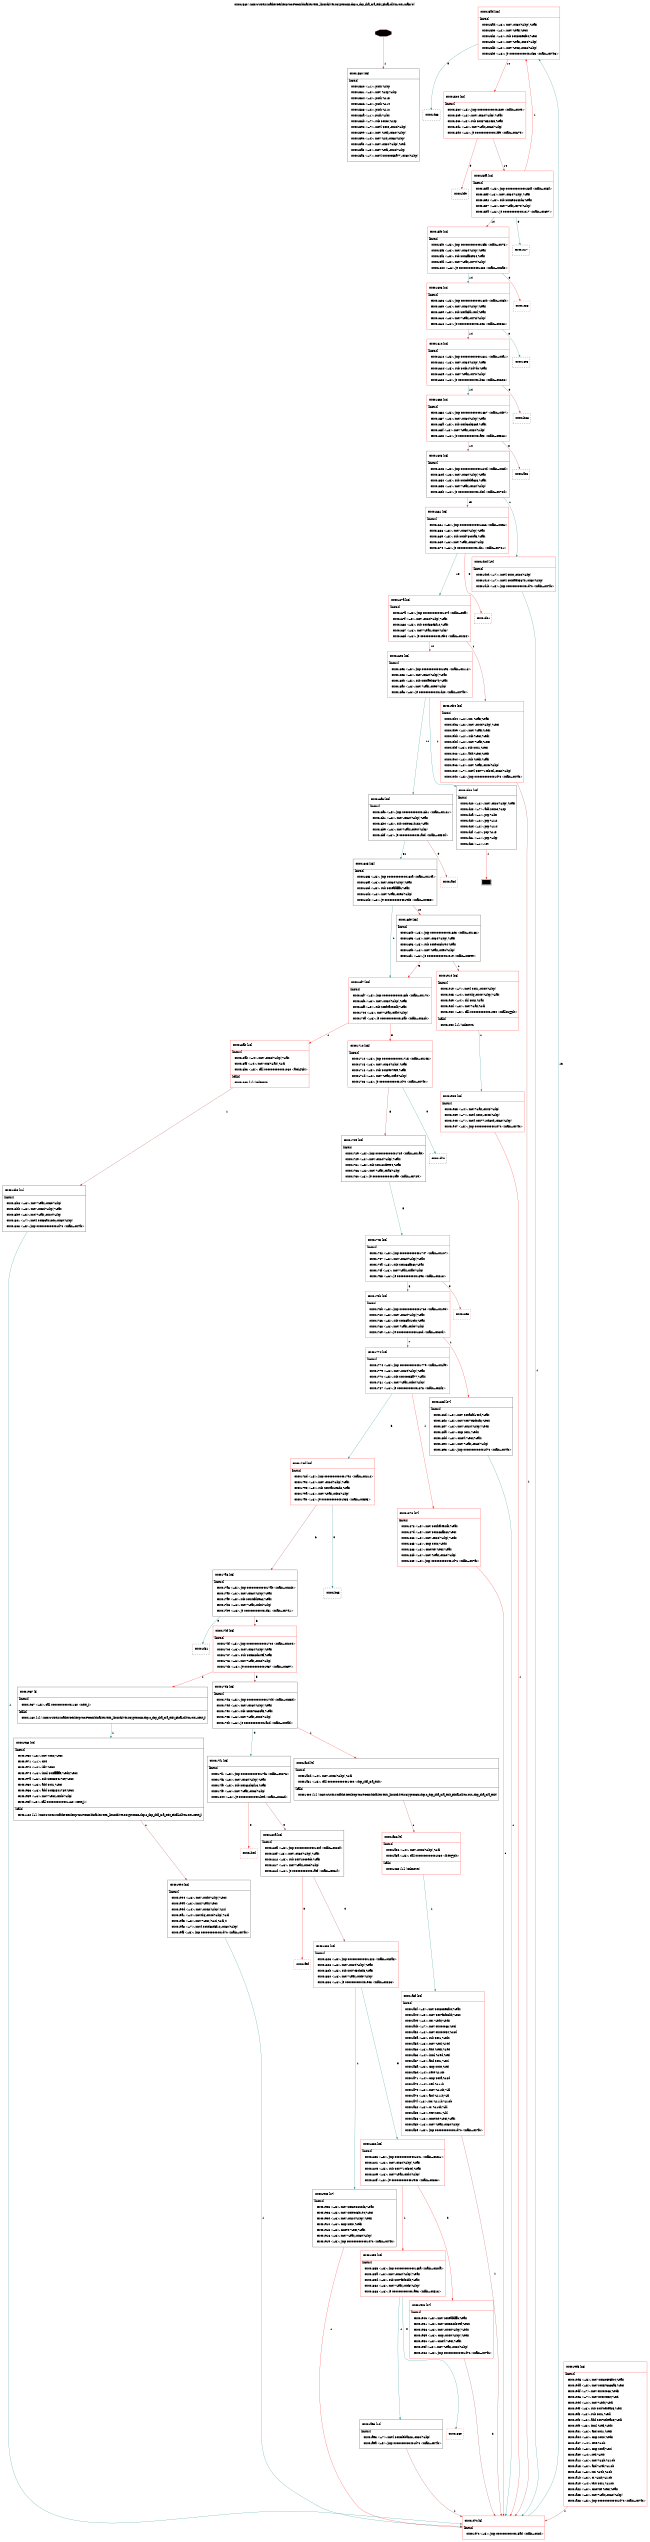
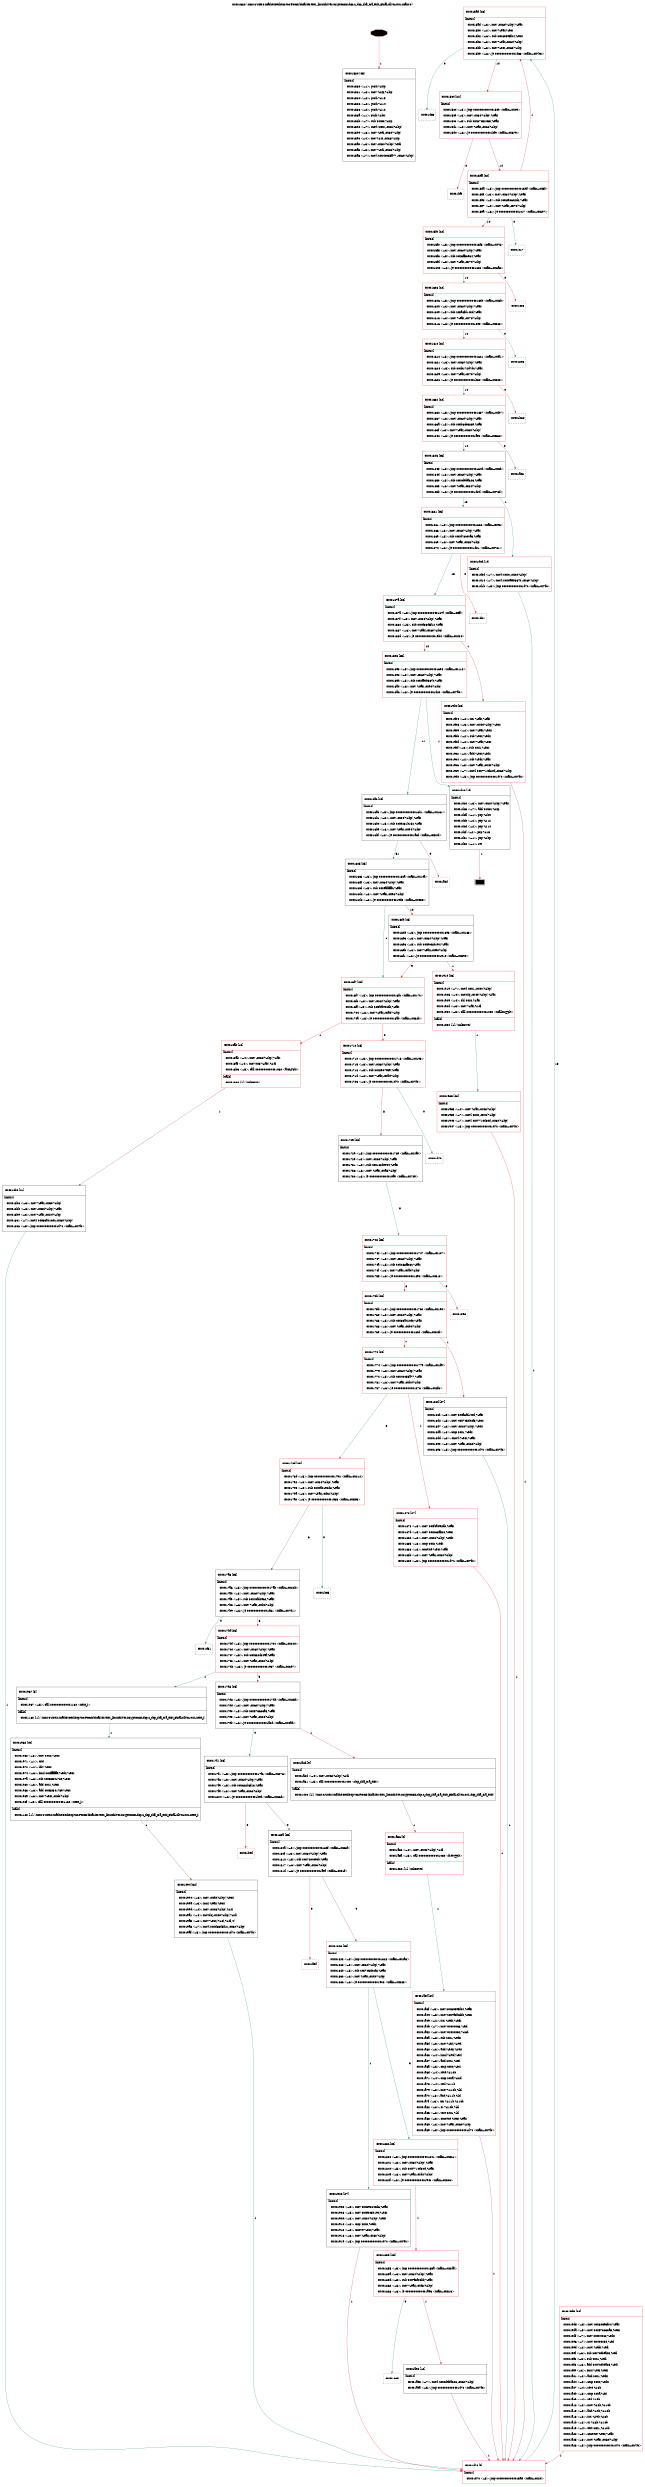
(194, 1679) -> (196, 1679)
(451, 2329) -> none
(398, 2357) -> (432, 2330)
